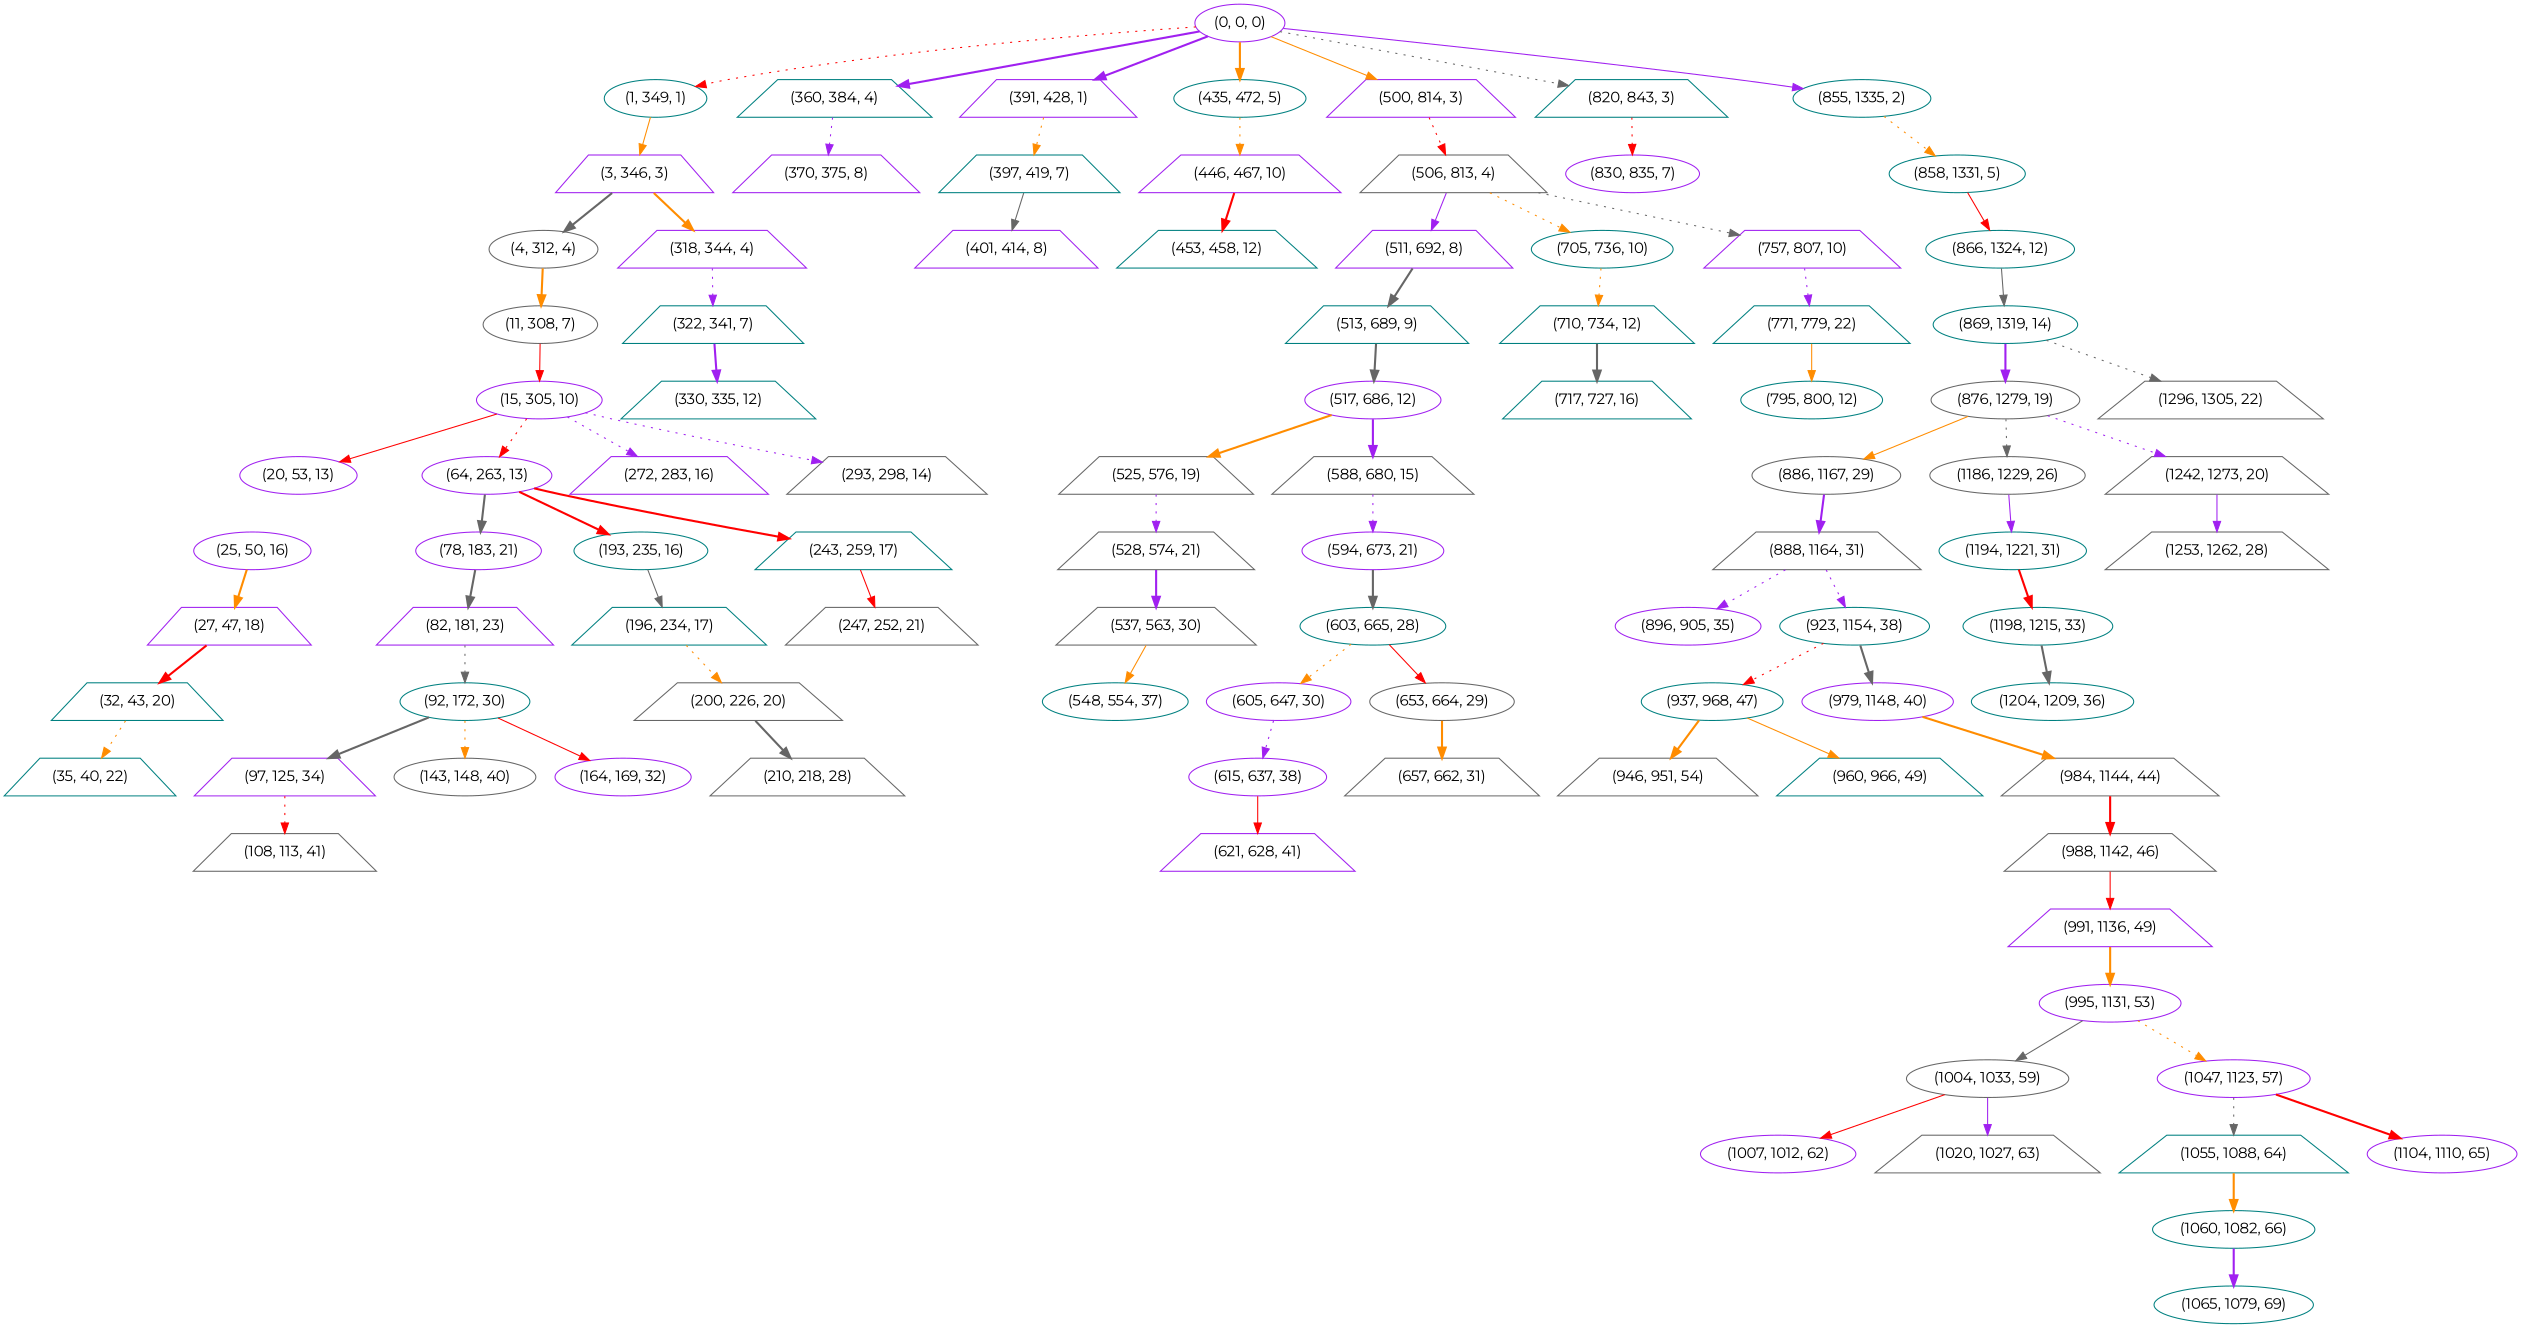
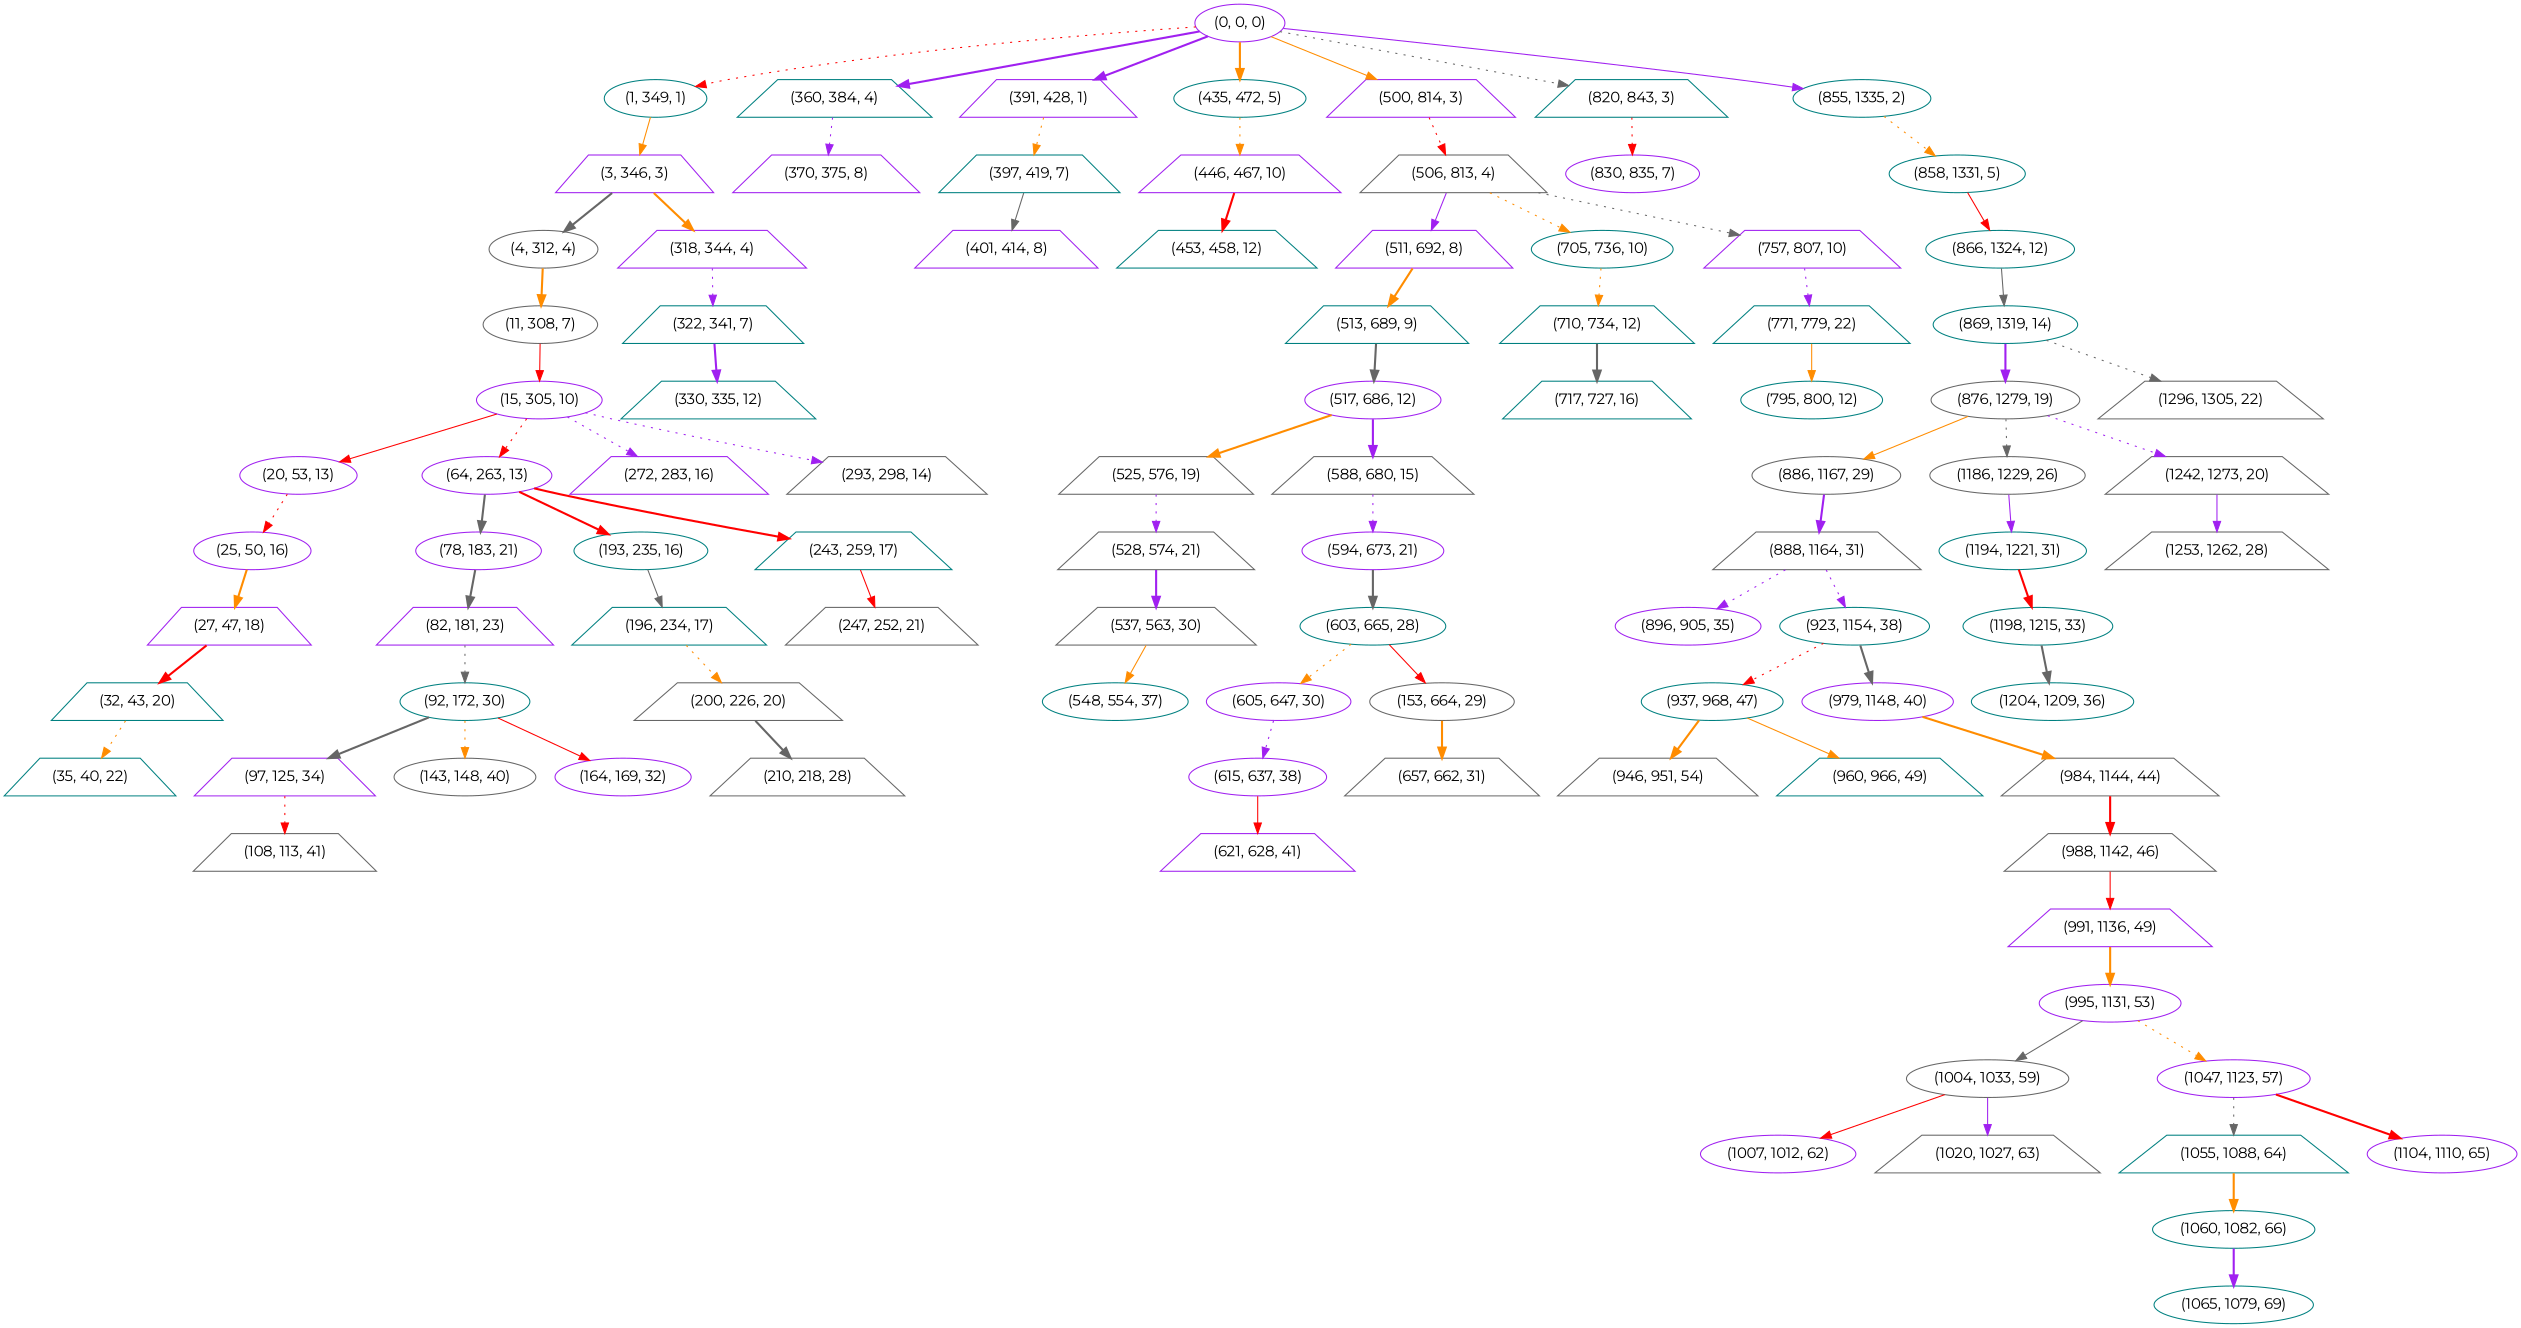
(1403, 283) -> (1403, 283)
none -> (278, 509)
(1442, 702) -> (1442, 702)
